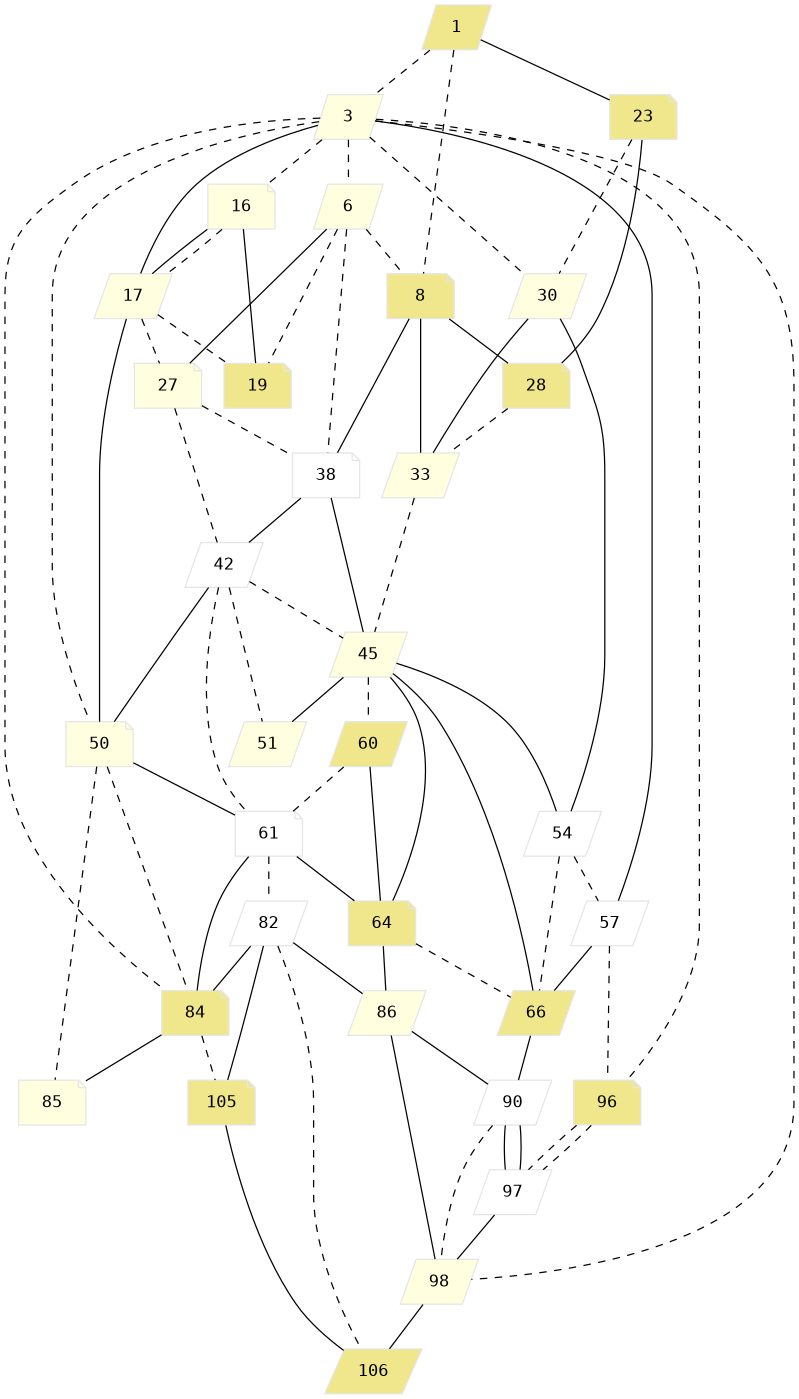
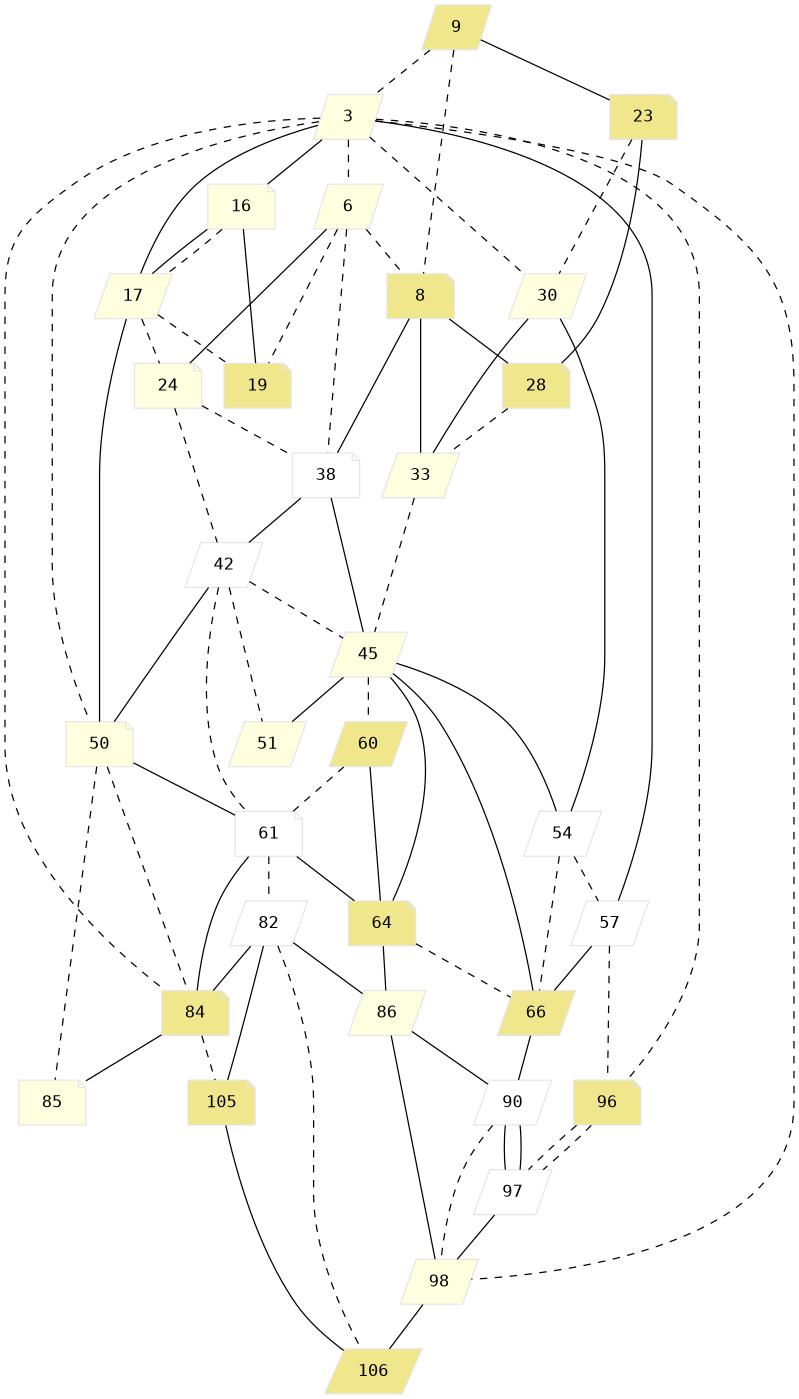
(457, 27) -> (457, 27)
(295, 162) -> (295, 162)
(168, 386) -> (168, 386)
